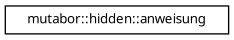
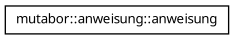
(117, 20) -> (117, 20)
